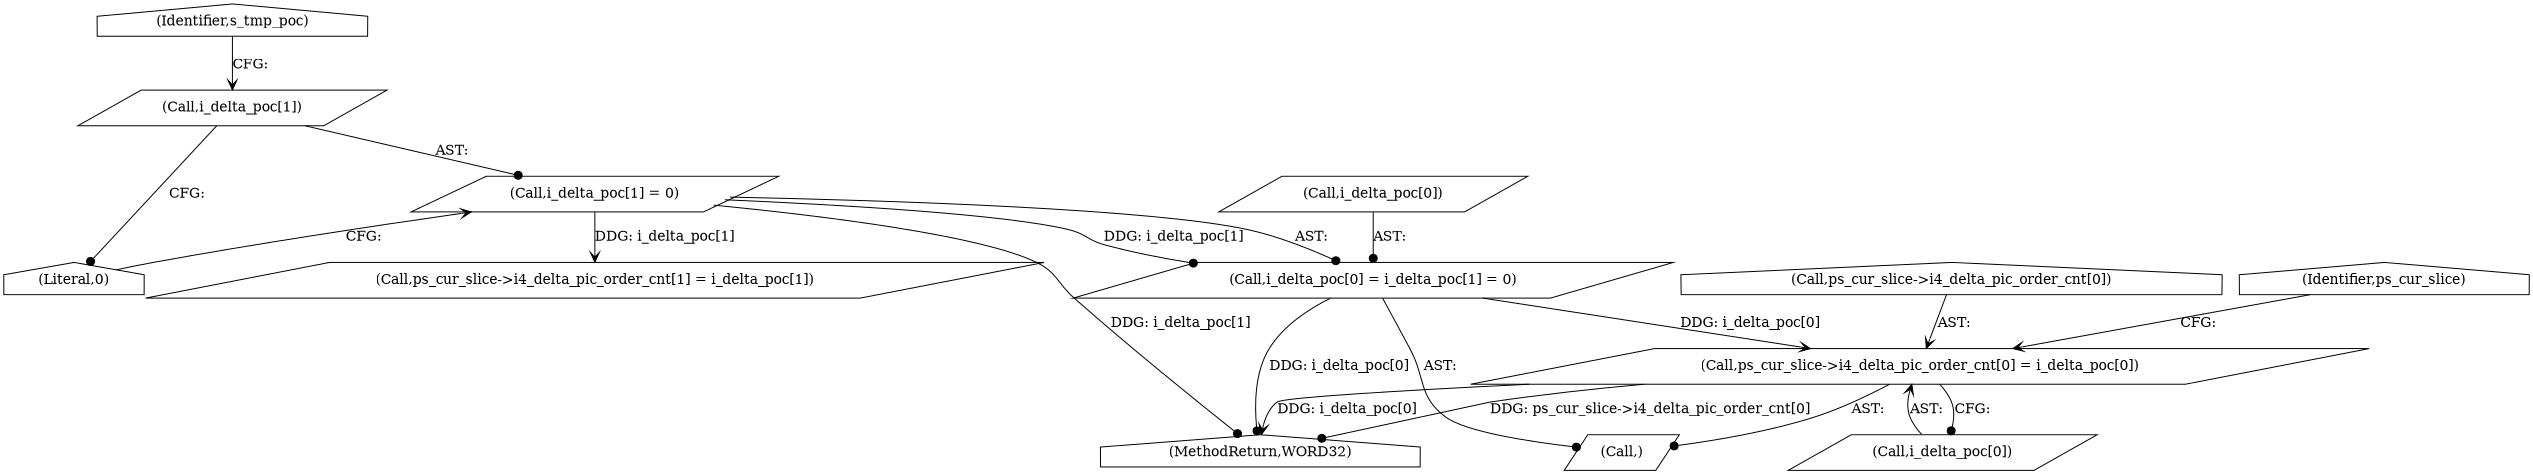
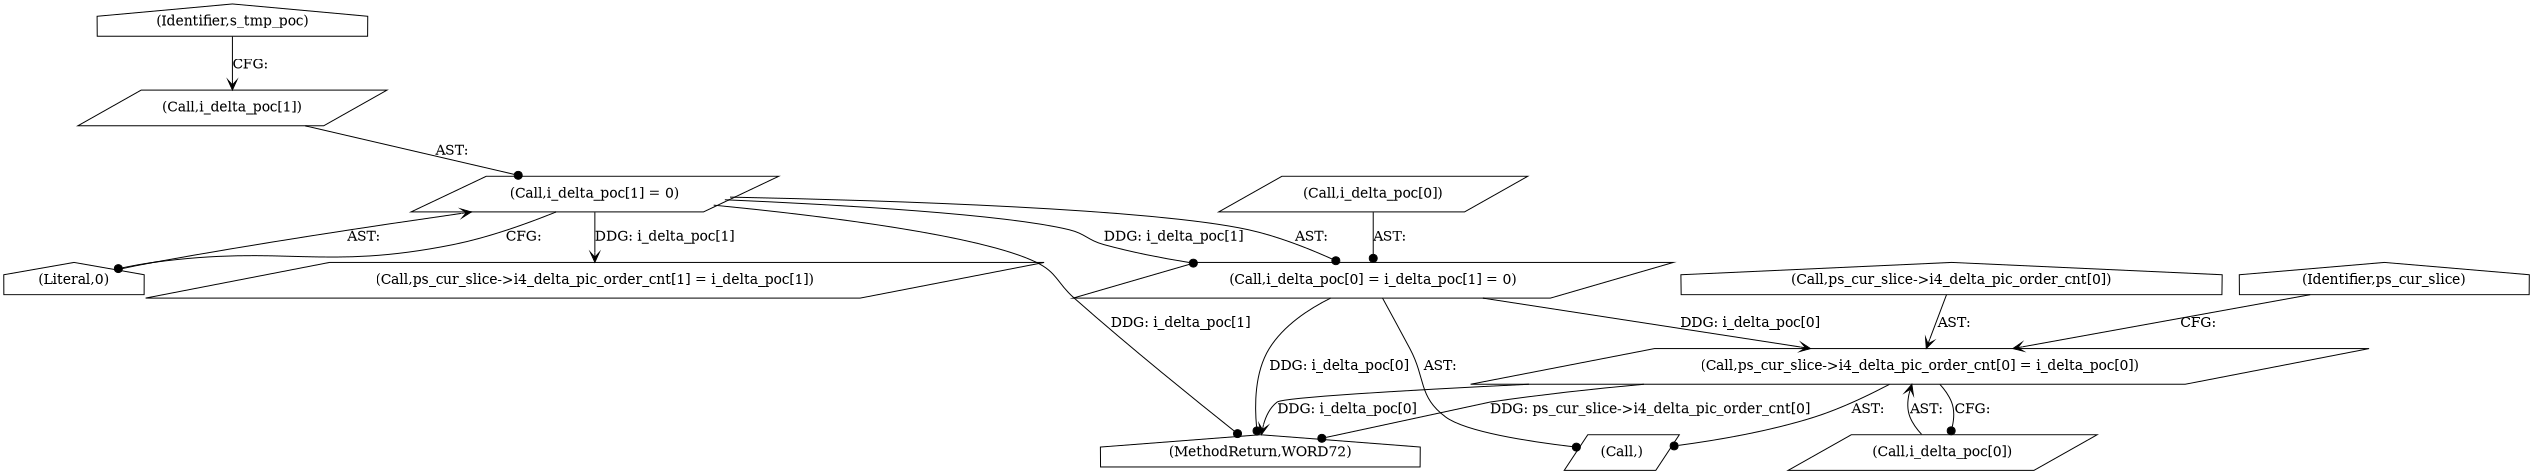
(155, 192) -> (342, 257)
(366, 237) -> (366, 237)
(1260, 453) -> (1260, 453)
